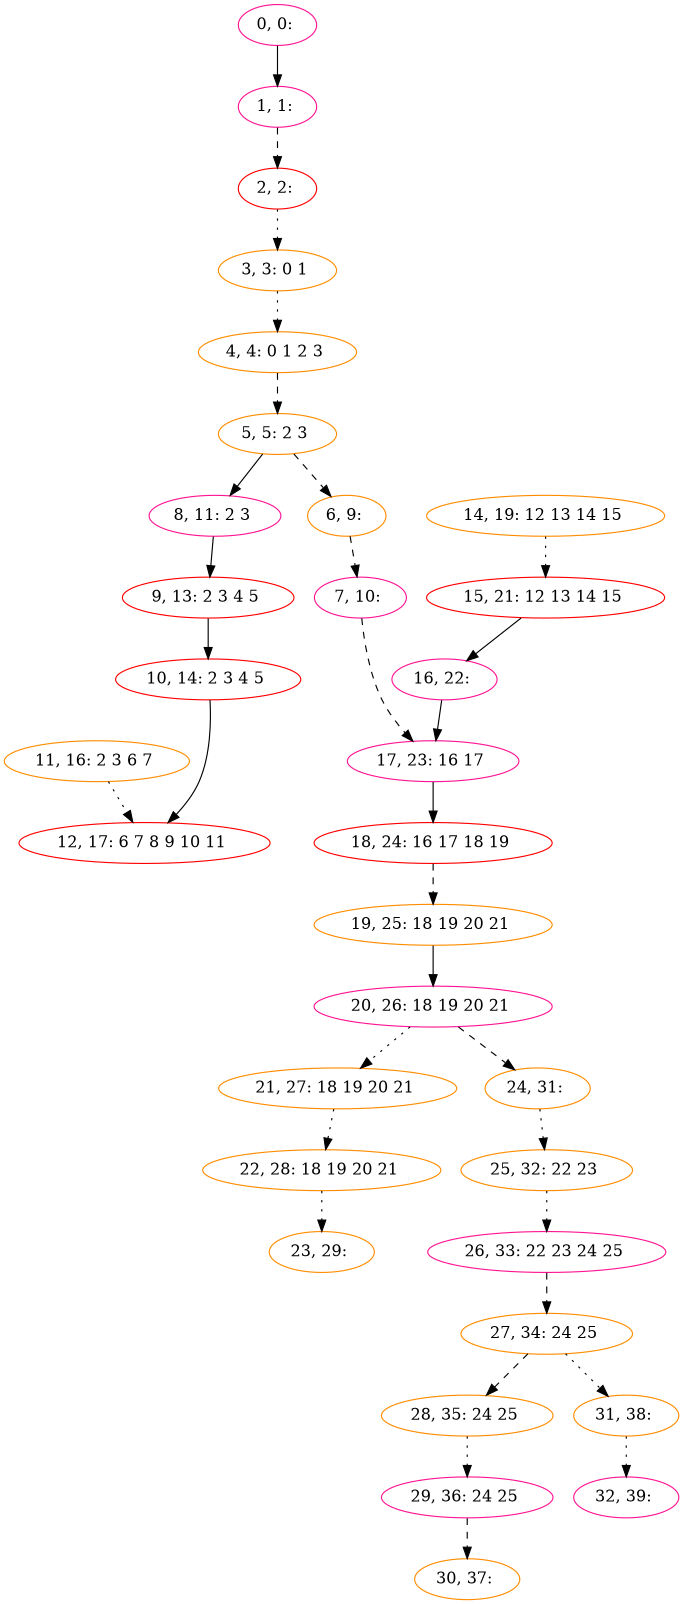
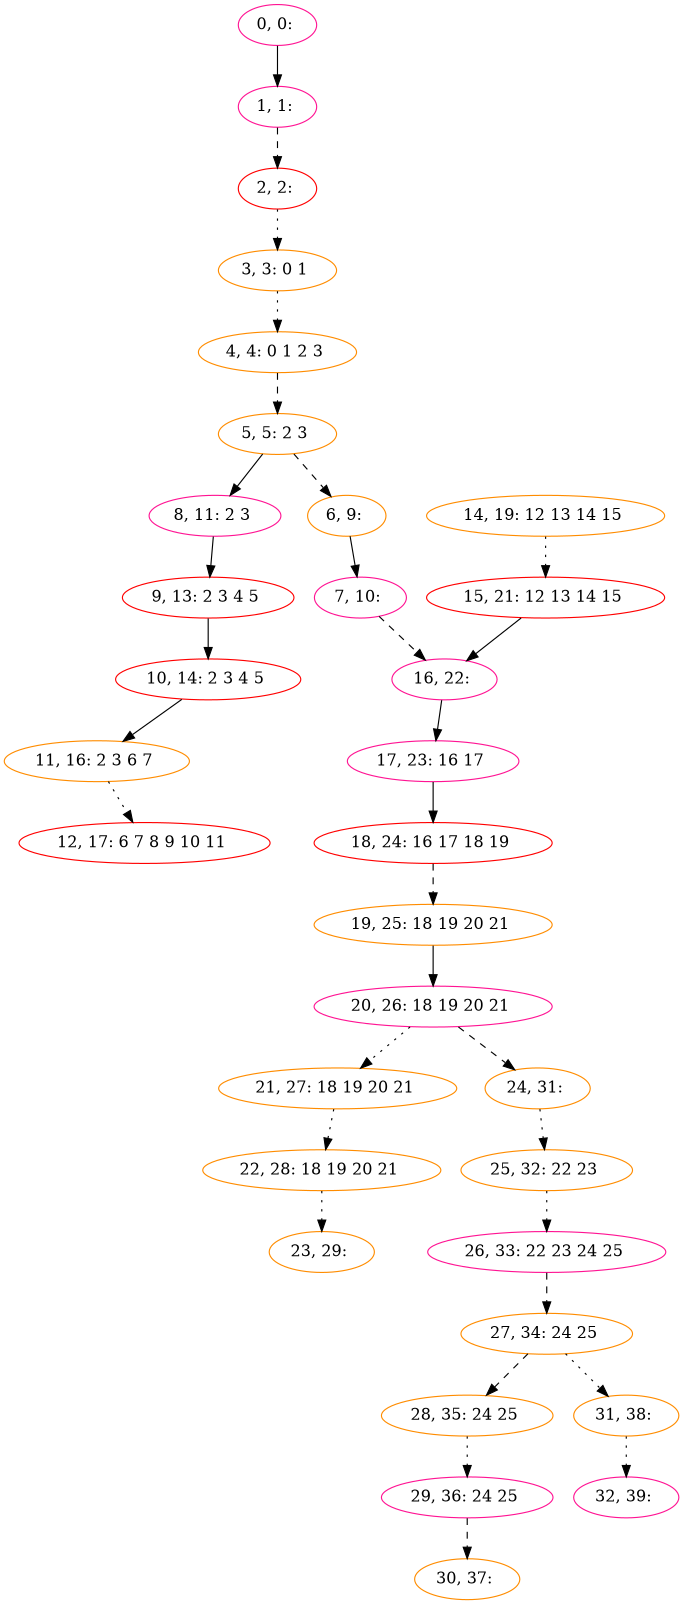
(353, 551) -> (353, 551)
(374, 679) -> (398, 634)
(206, 761) -> (157, 717)
